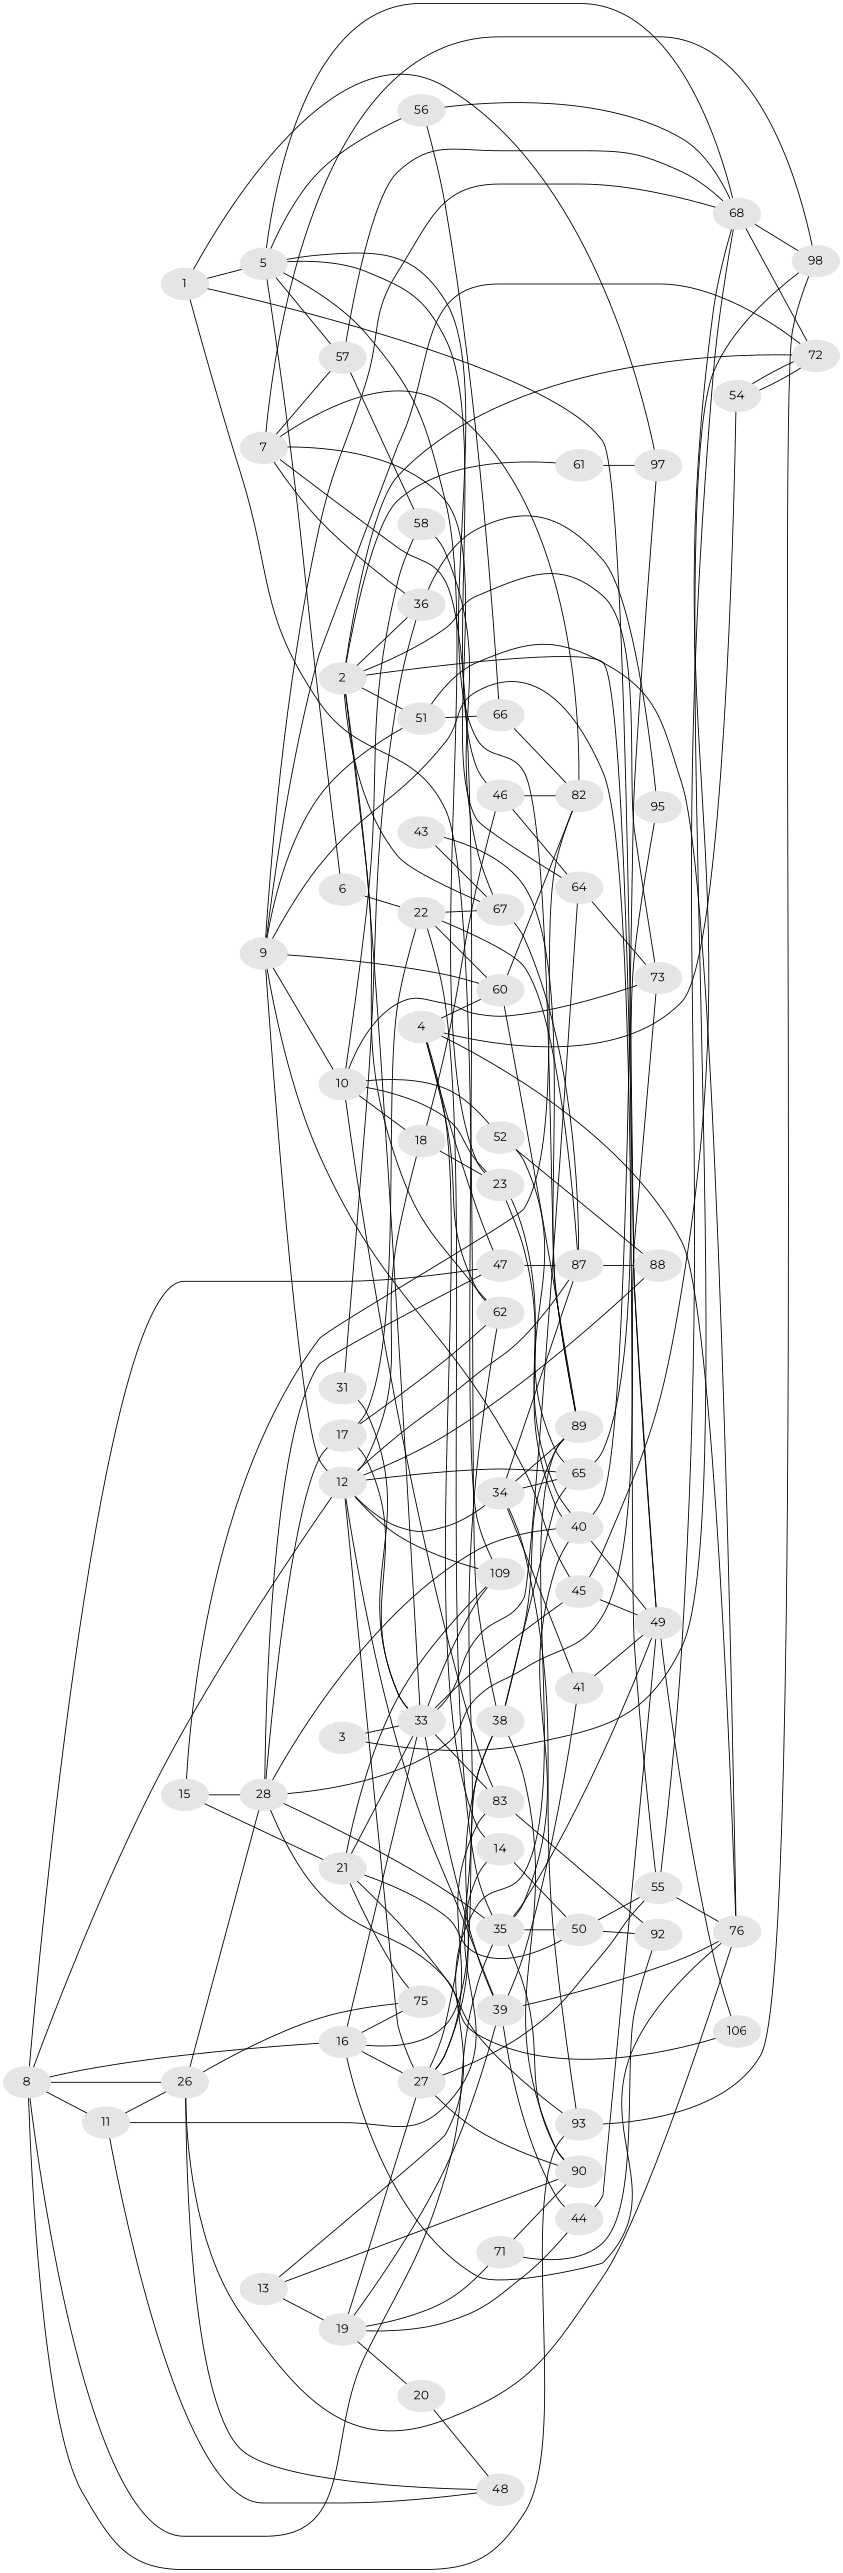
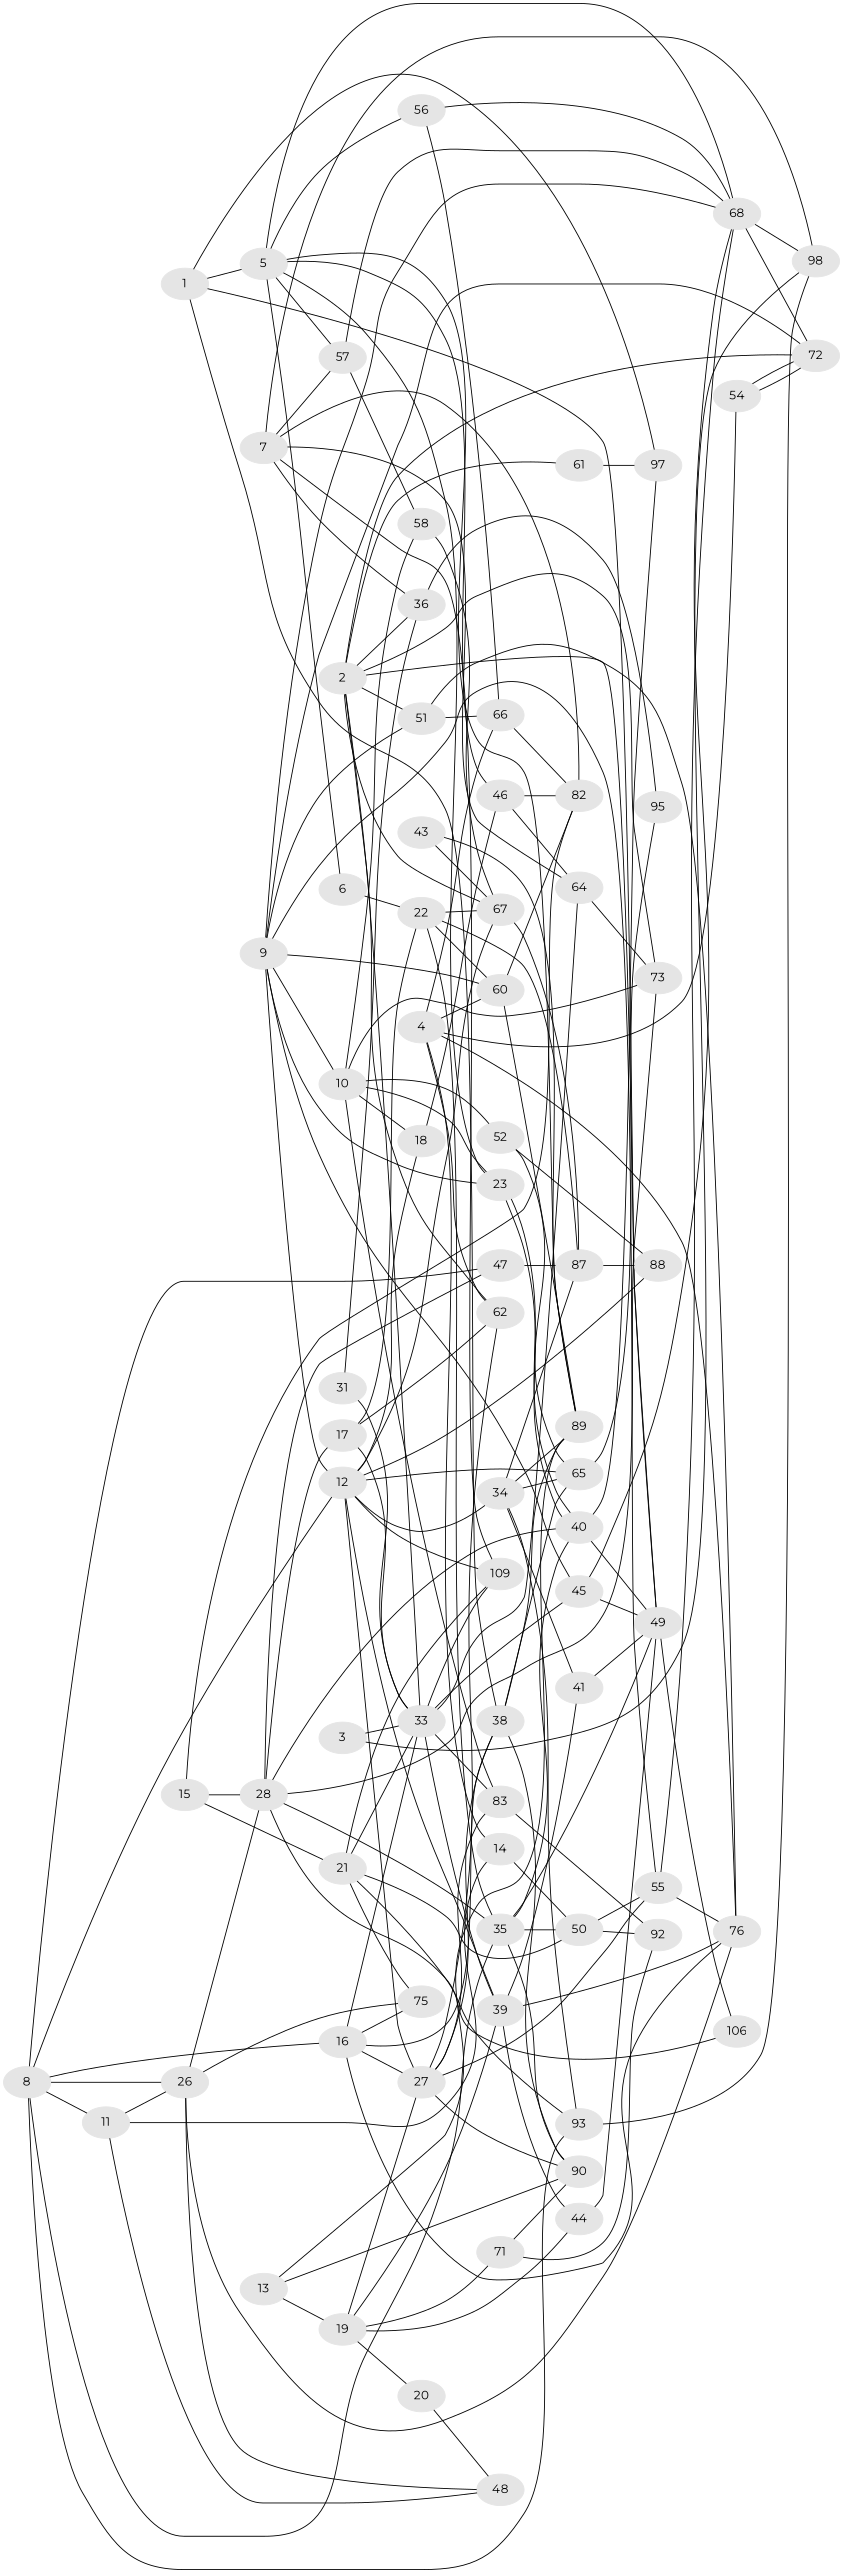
(461, 1163) -> (329, 1120)
(465, 1173) -> (460, 848)
(463, 1385) -> (438, 1202)
